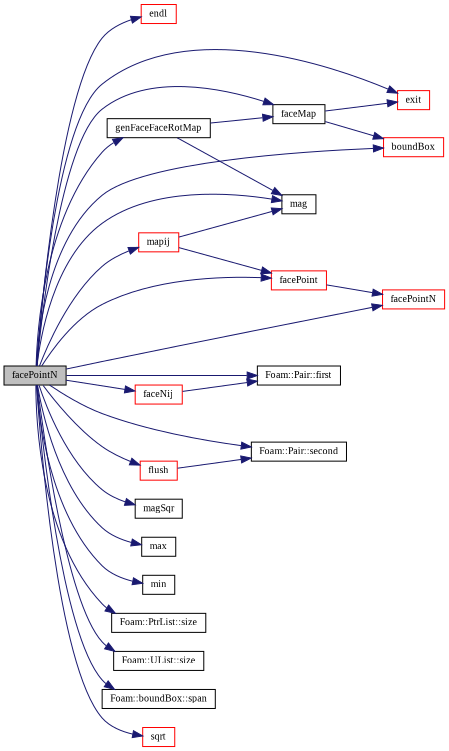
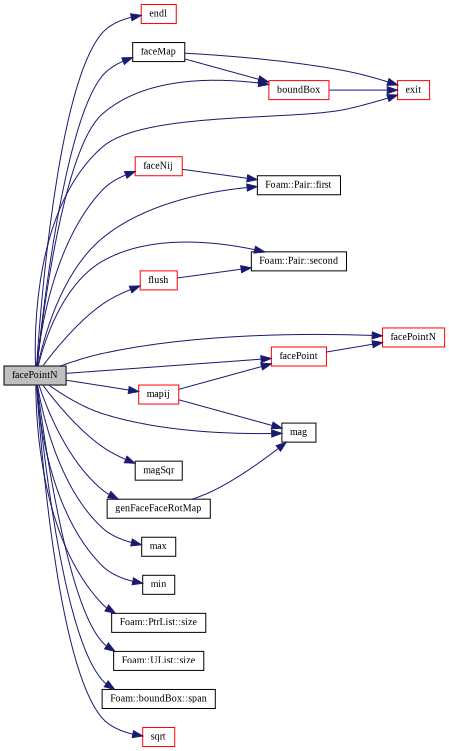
none -> (358, 90)
(236, 120) -> none
